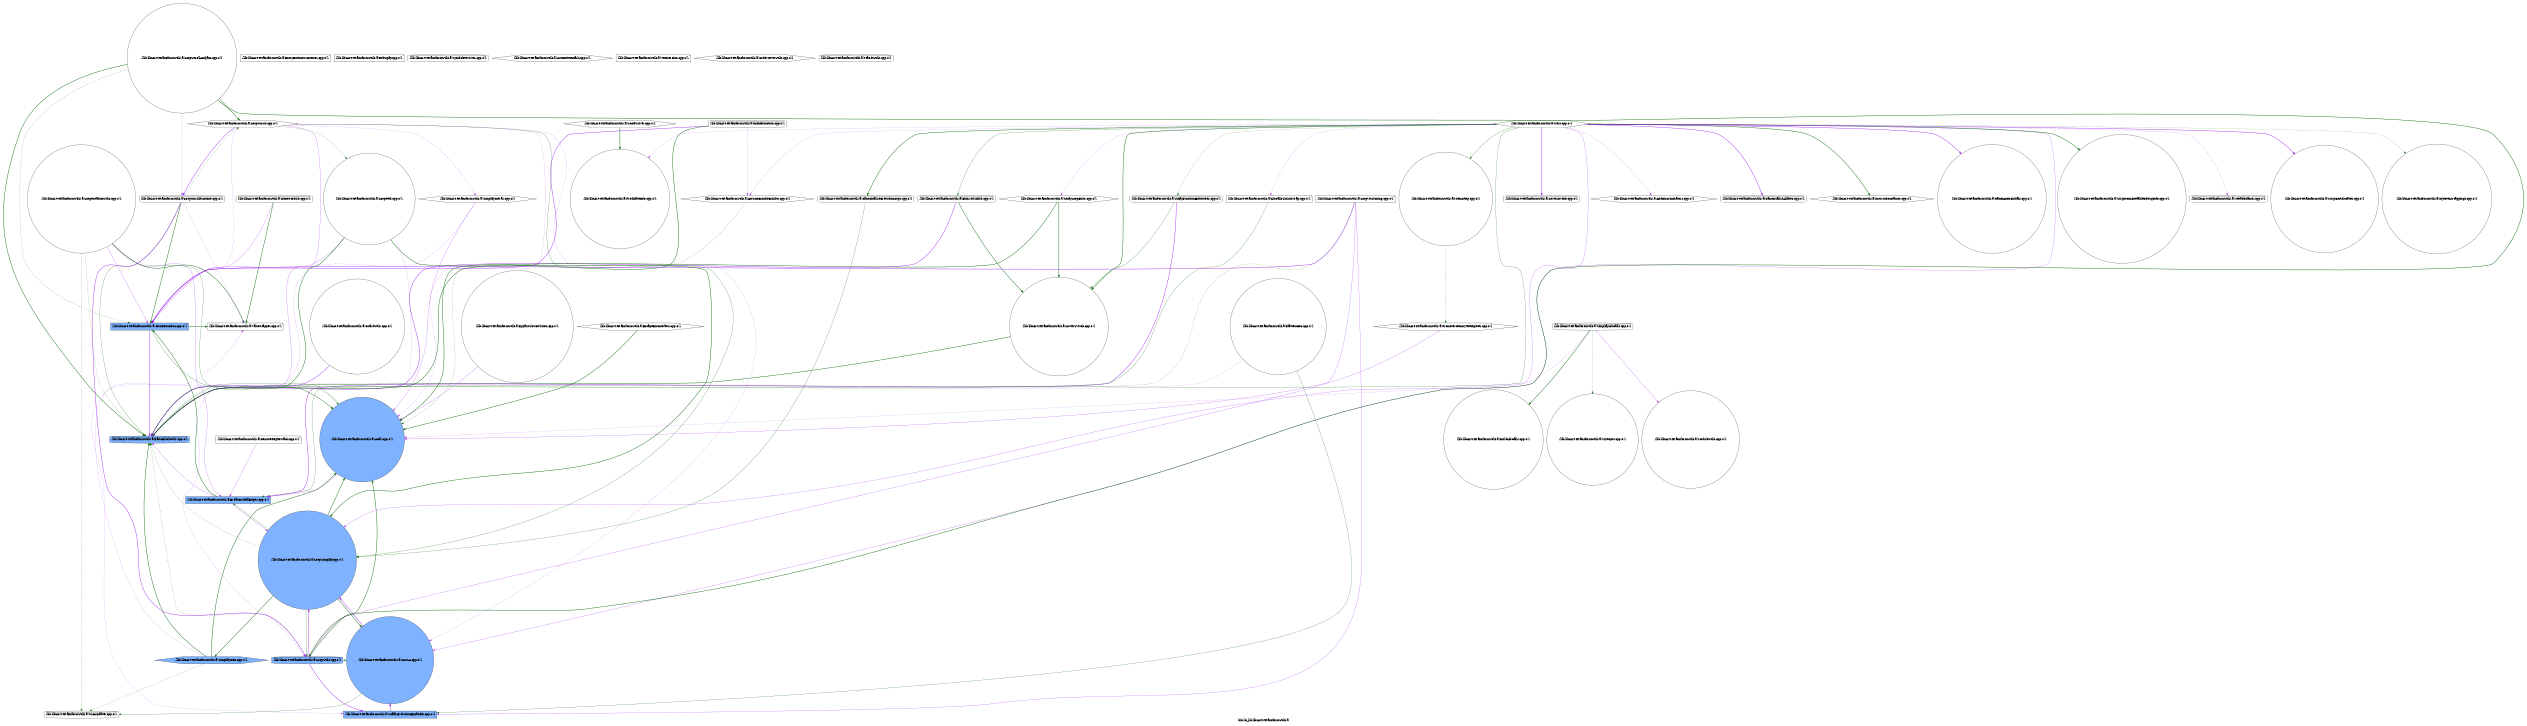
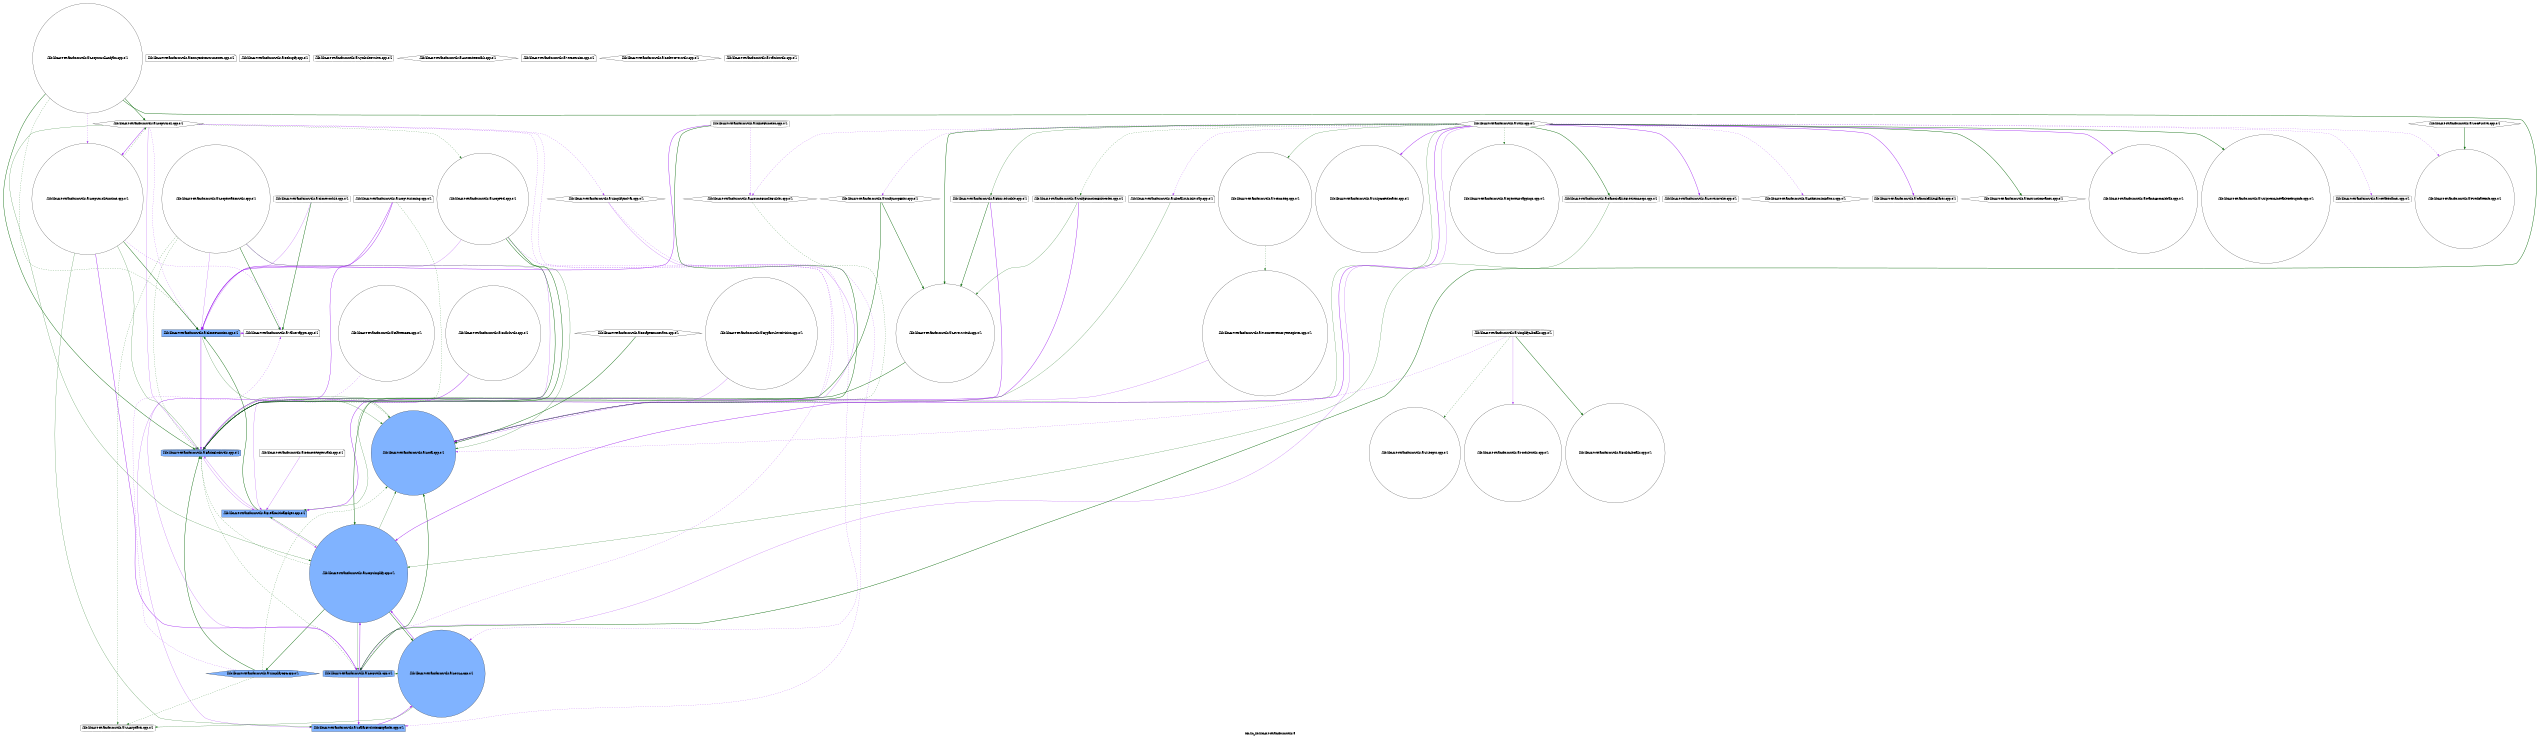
(182, 199) -> (88, 199)
(1585, 266) -> (1039, 501)
(197, 327) -> (241, 333)
(1446, 327) -> (1265, 333)
(1089, 433) -> (977, 402)
(306, 492) -> (224, 486)
(336, 498) -> (387, 511)
(237, 539) -> (289, 552)
(1019, 676) -> (73, 573)
